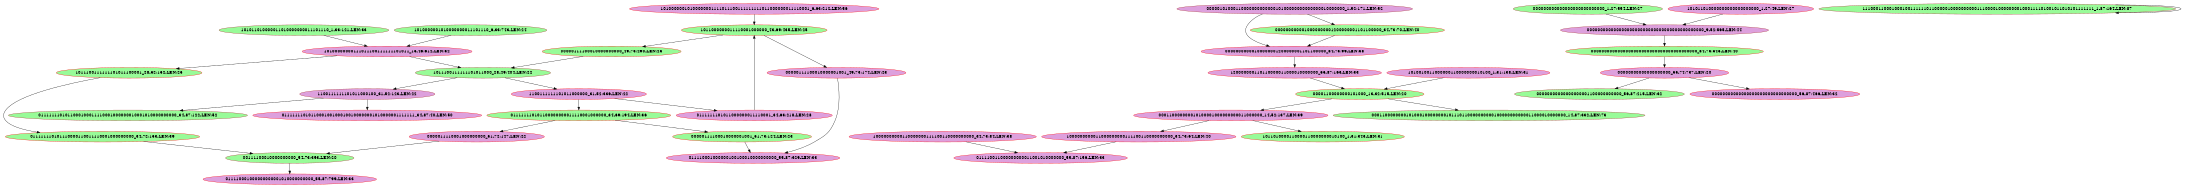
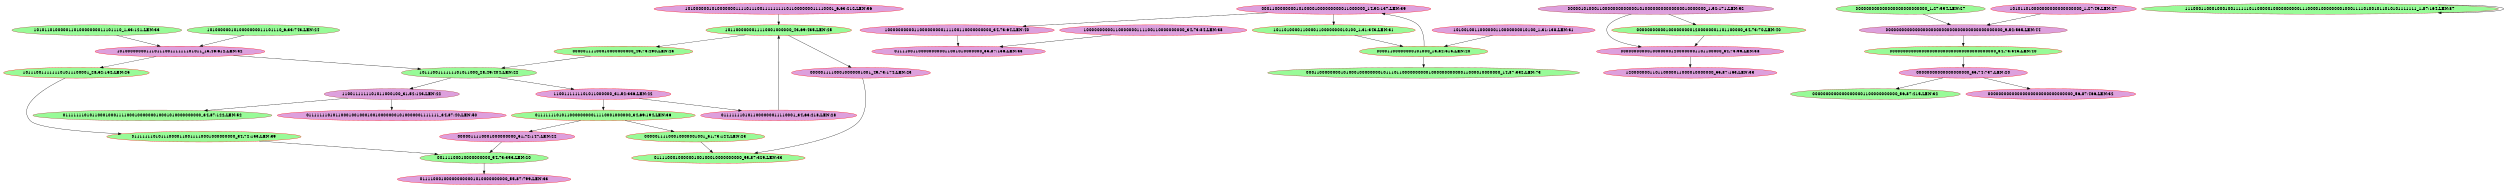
(1326, 83) -> (1377, 41)
(753, 158) -> (718, 158)
